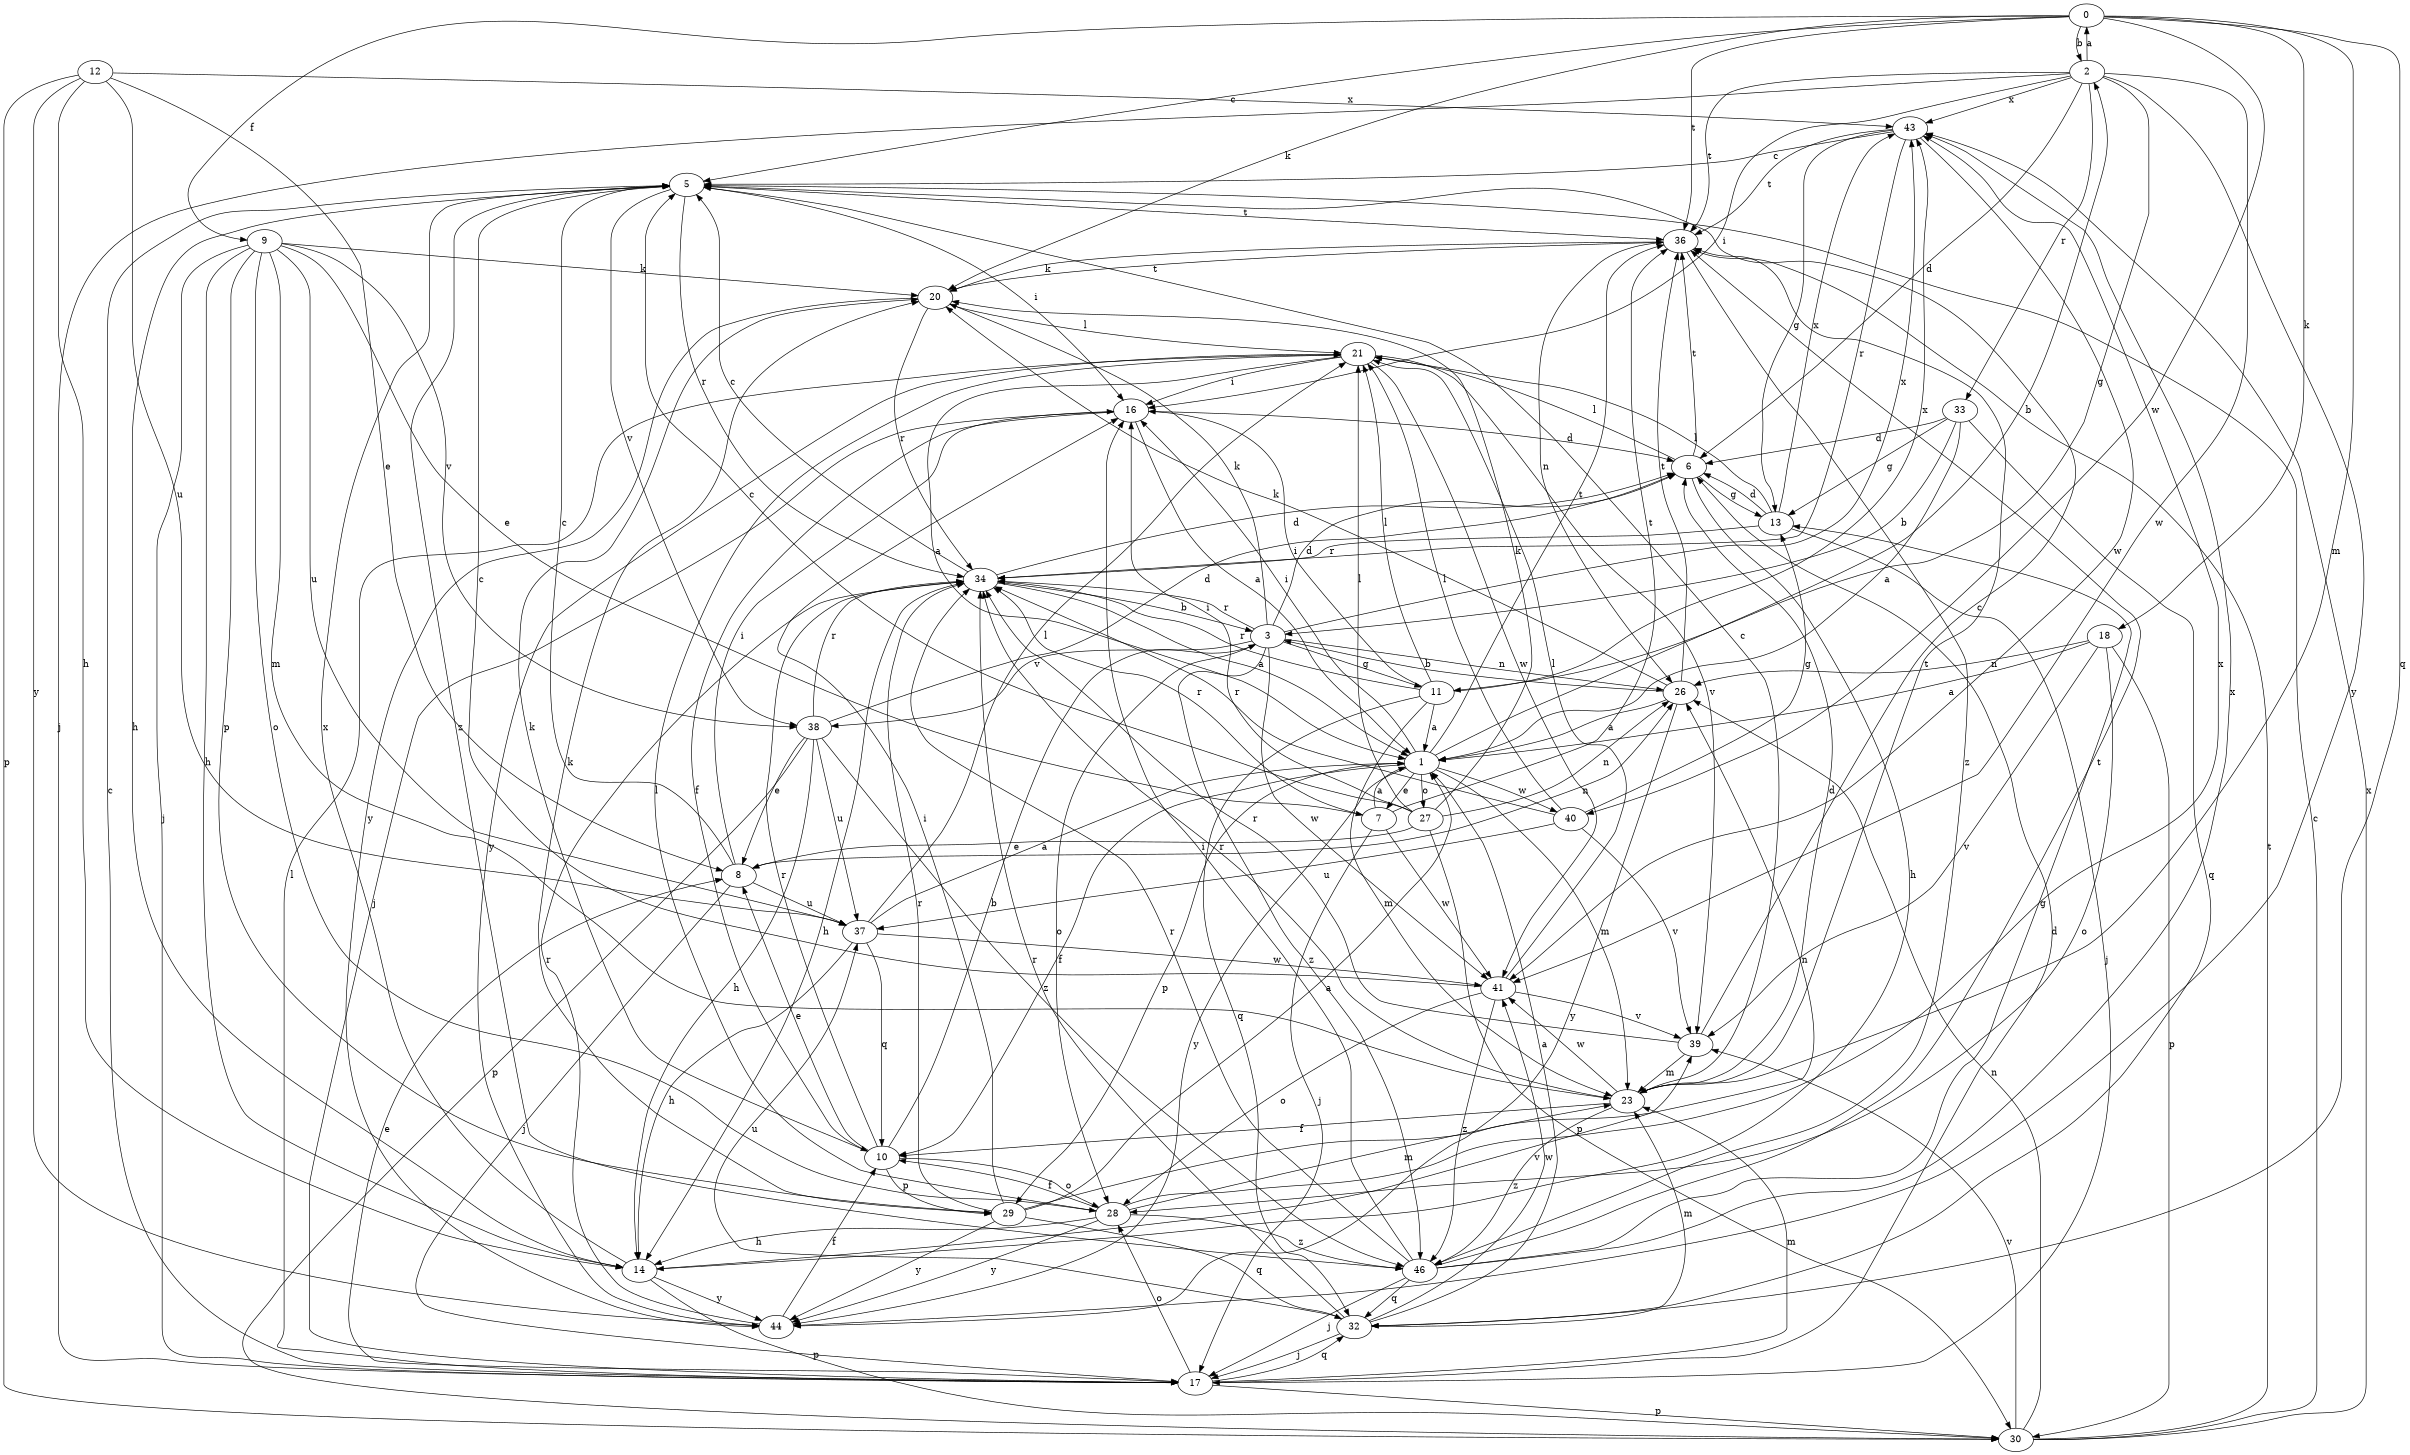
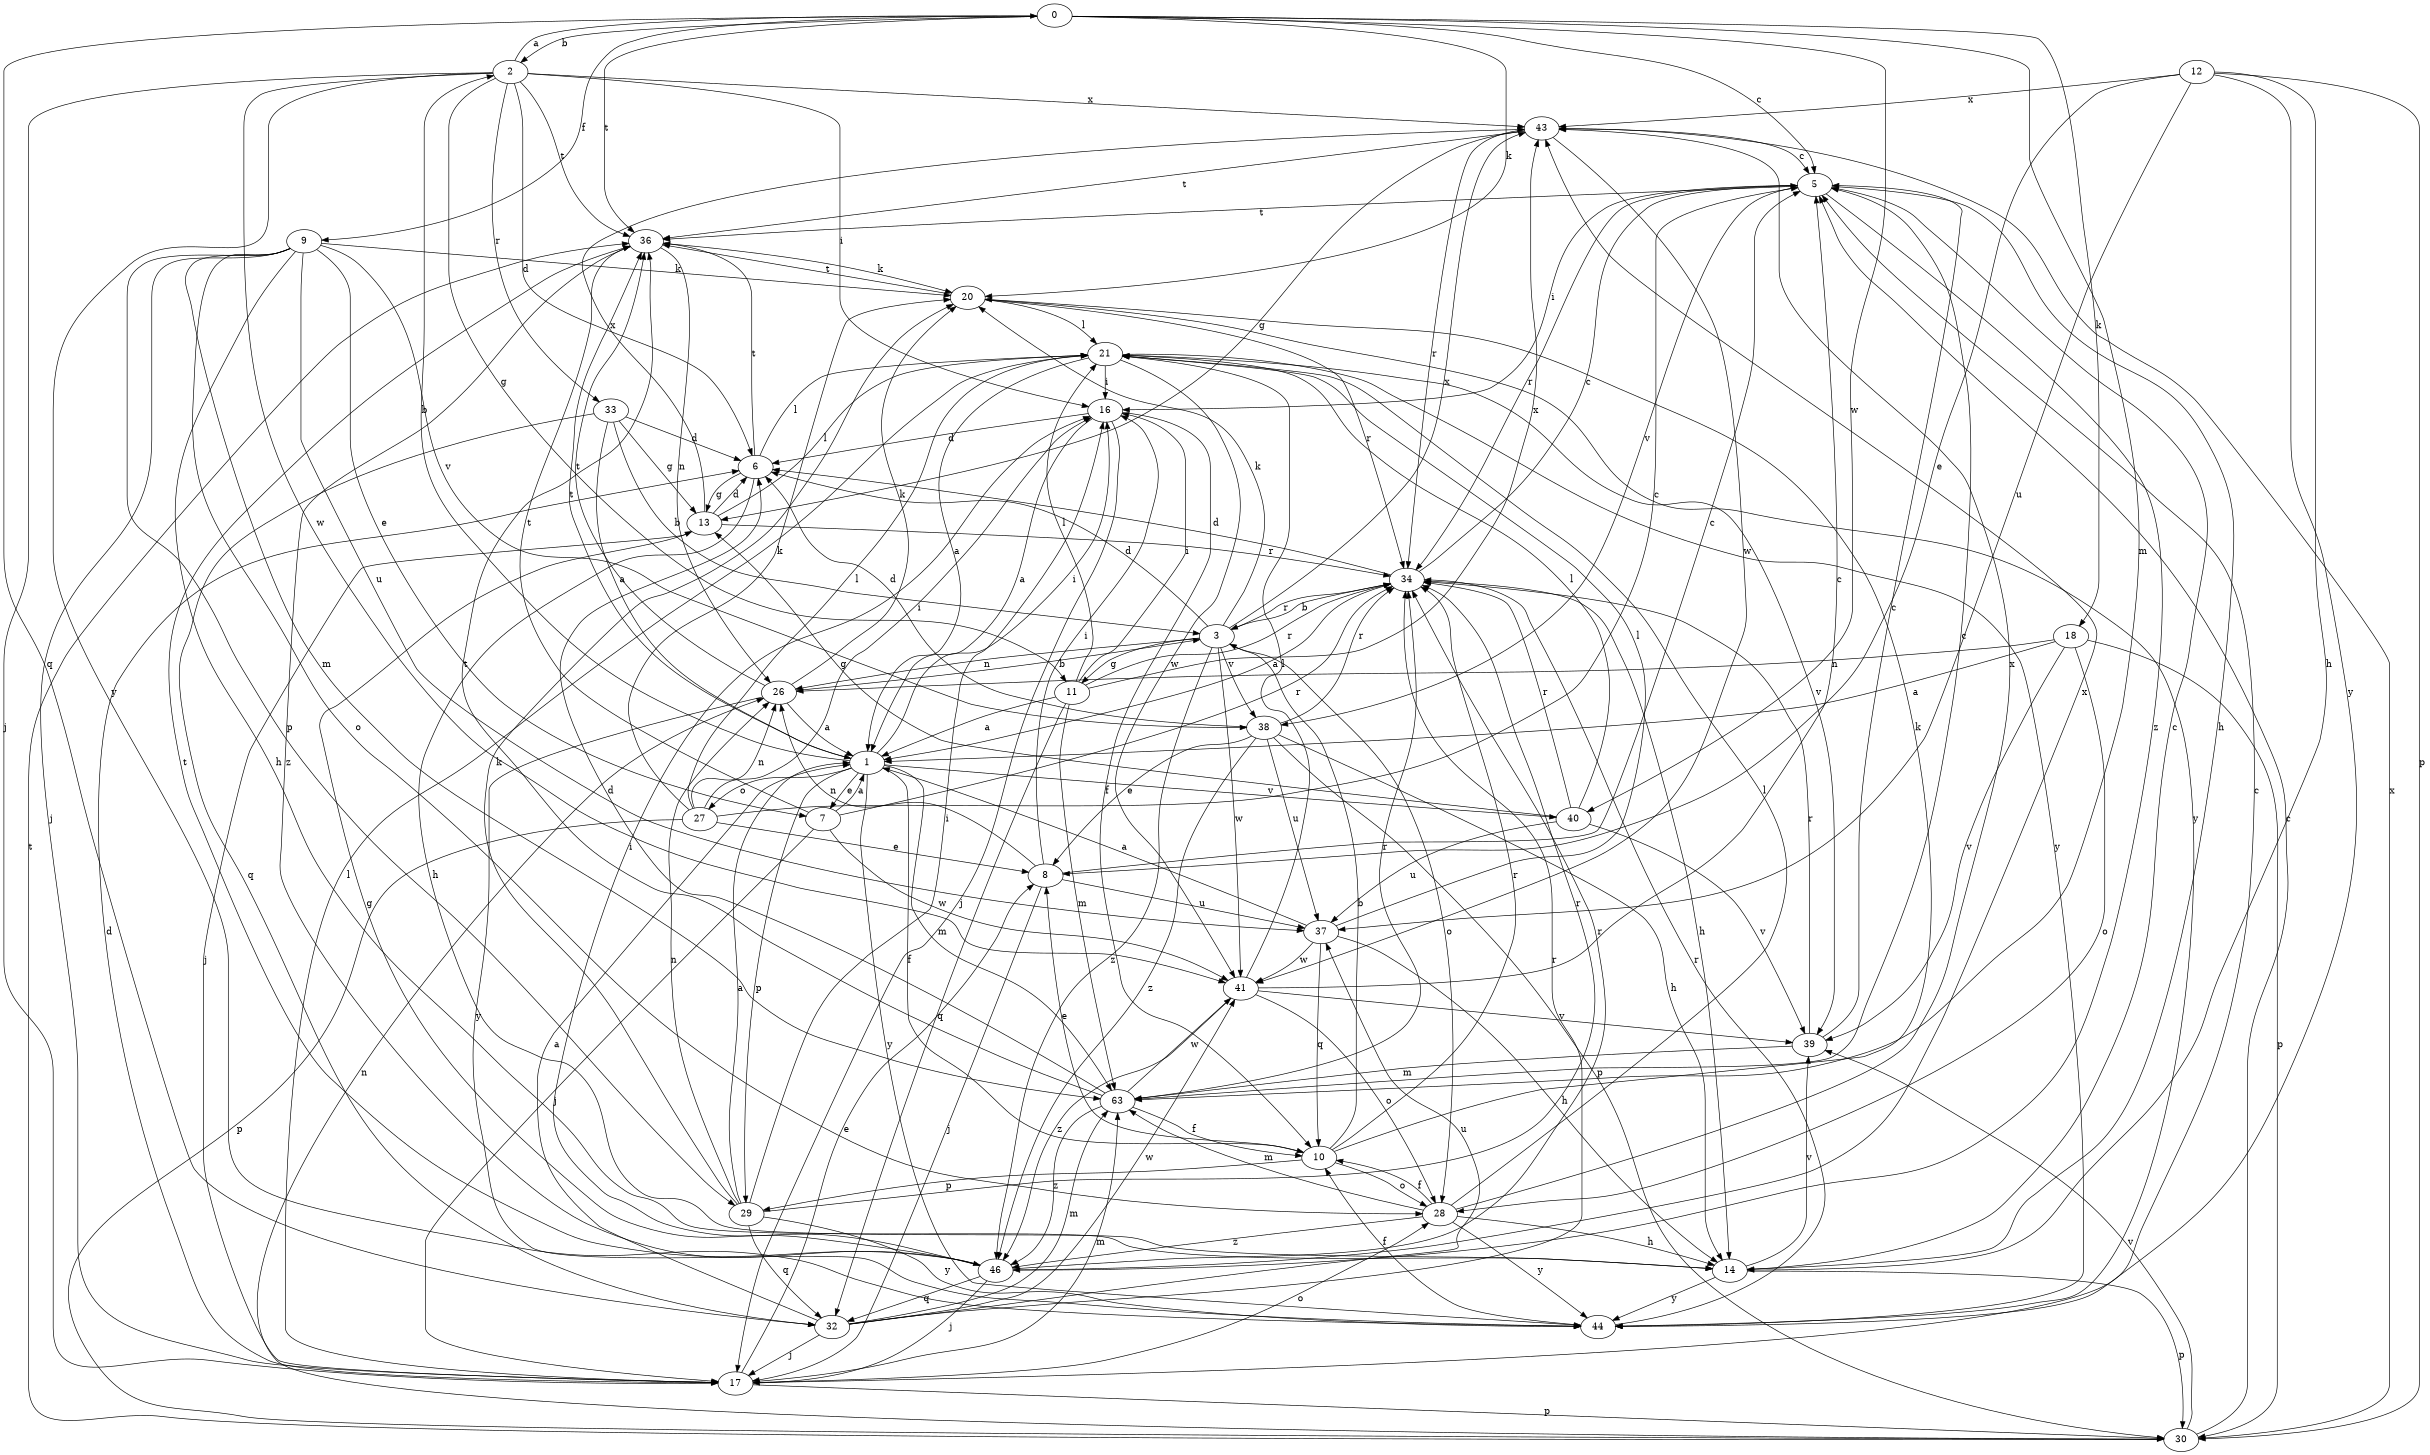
(326, 728) -> (2175, 728)
(1523, 791) -> (1271, 791)
(1627, 1101) -> (1118, 1101)
(1278, 1369) -> none
